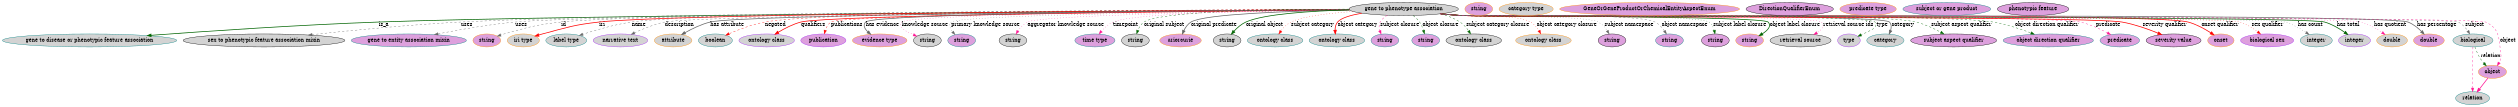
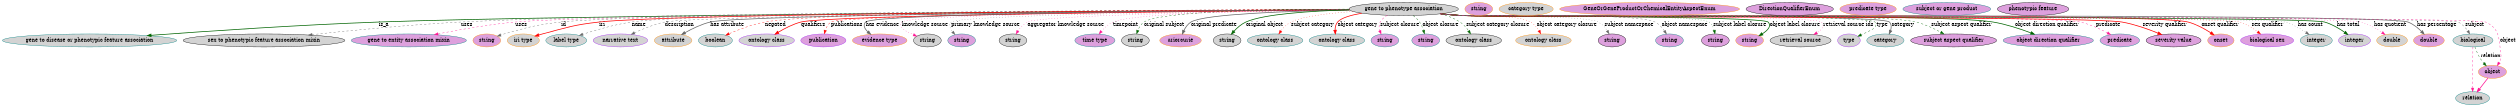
(893, 13) -> (893, 13)
(1737, 16) -> (1737, 16)
